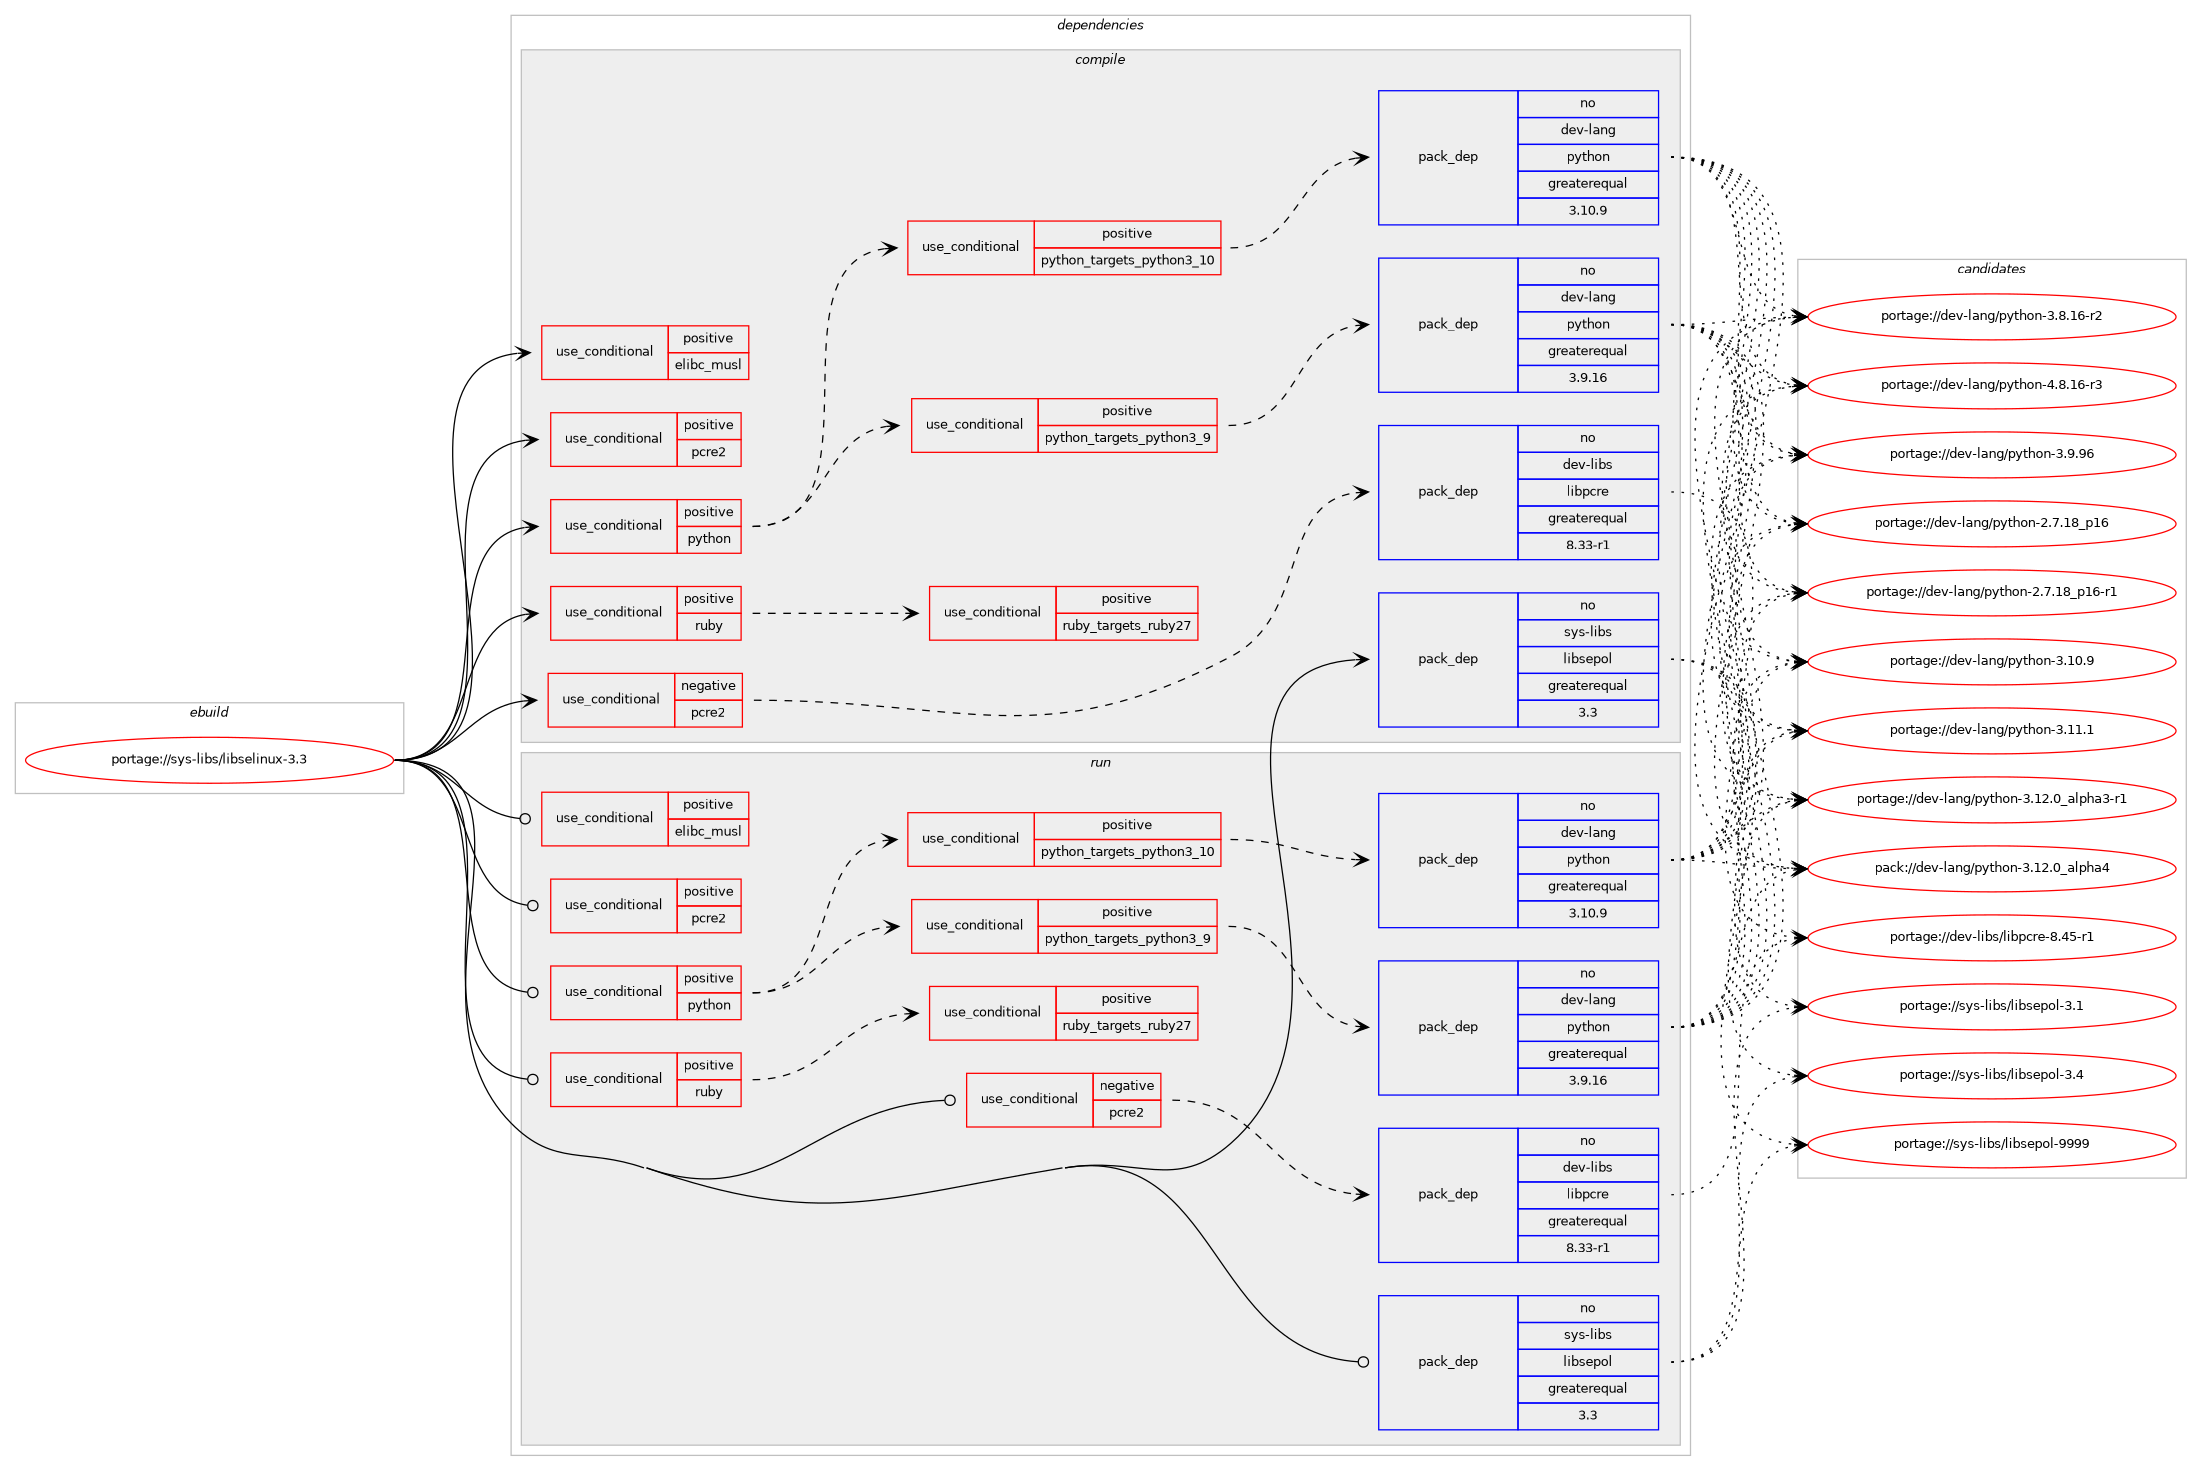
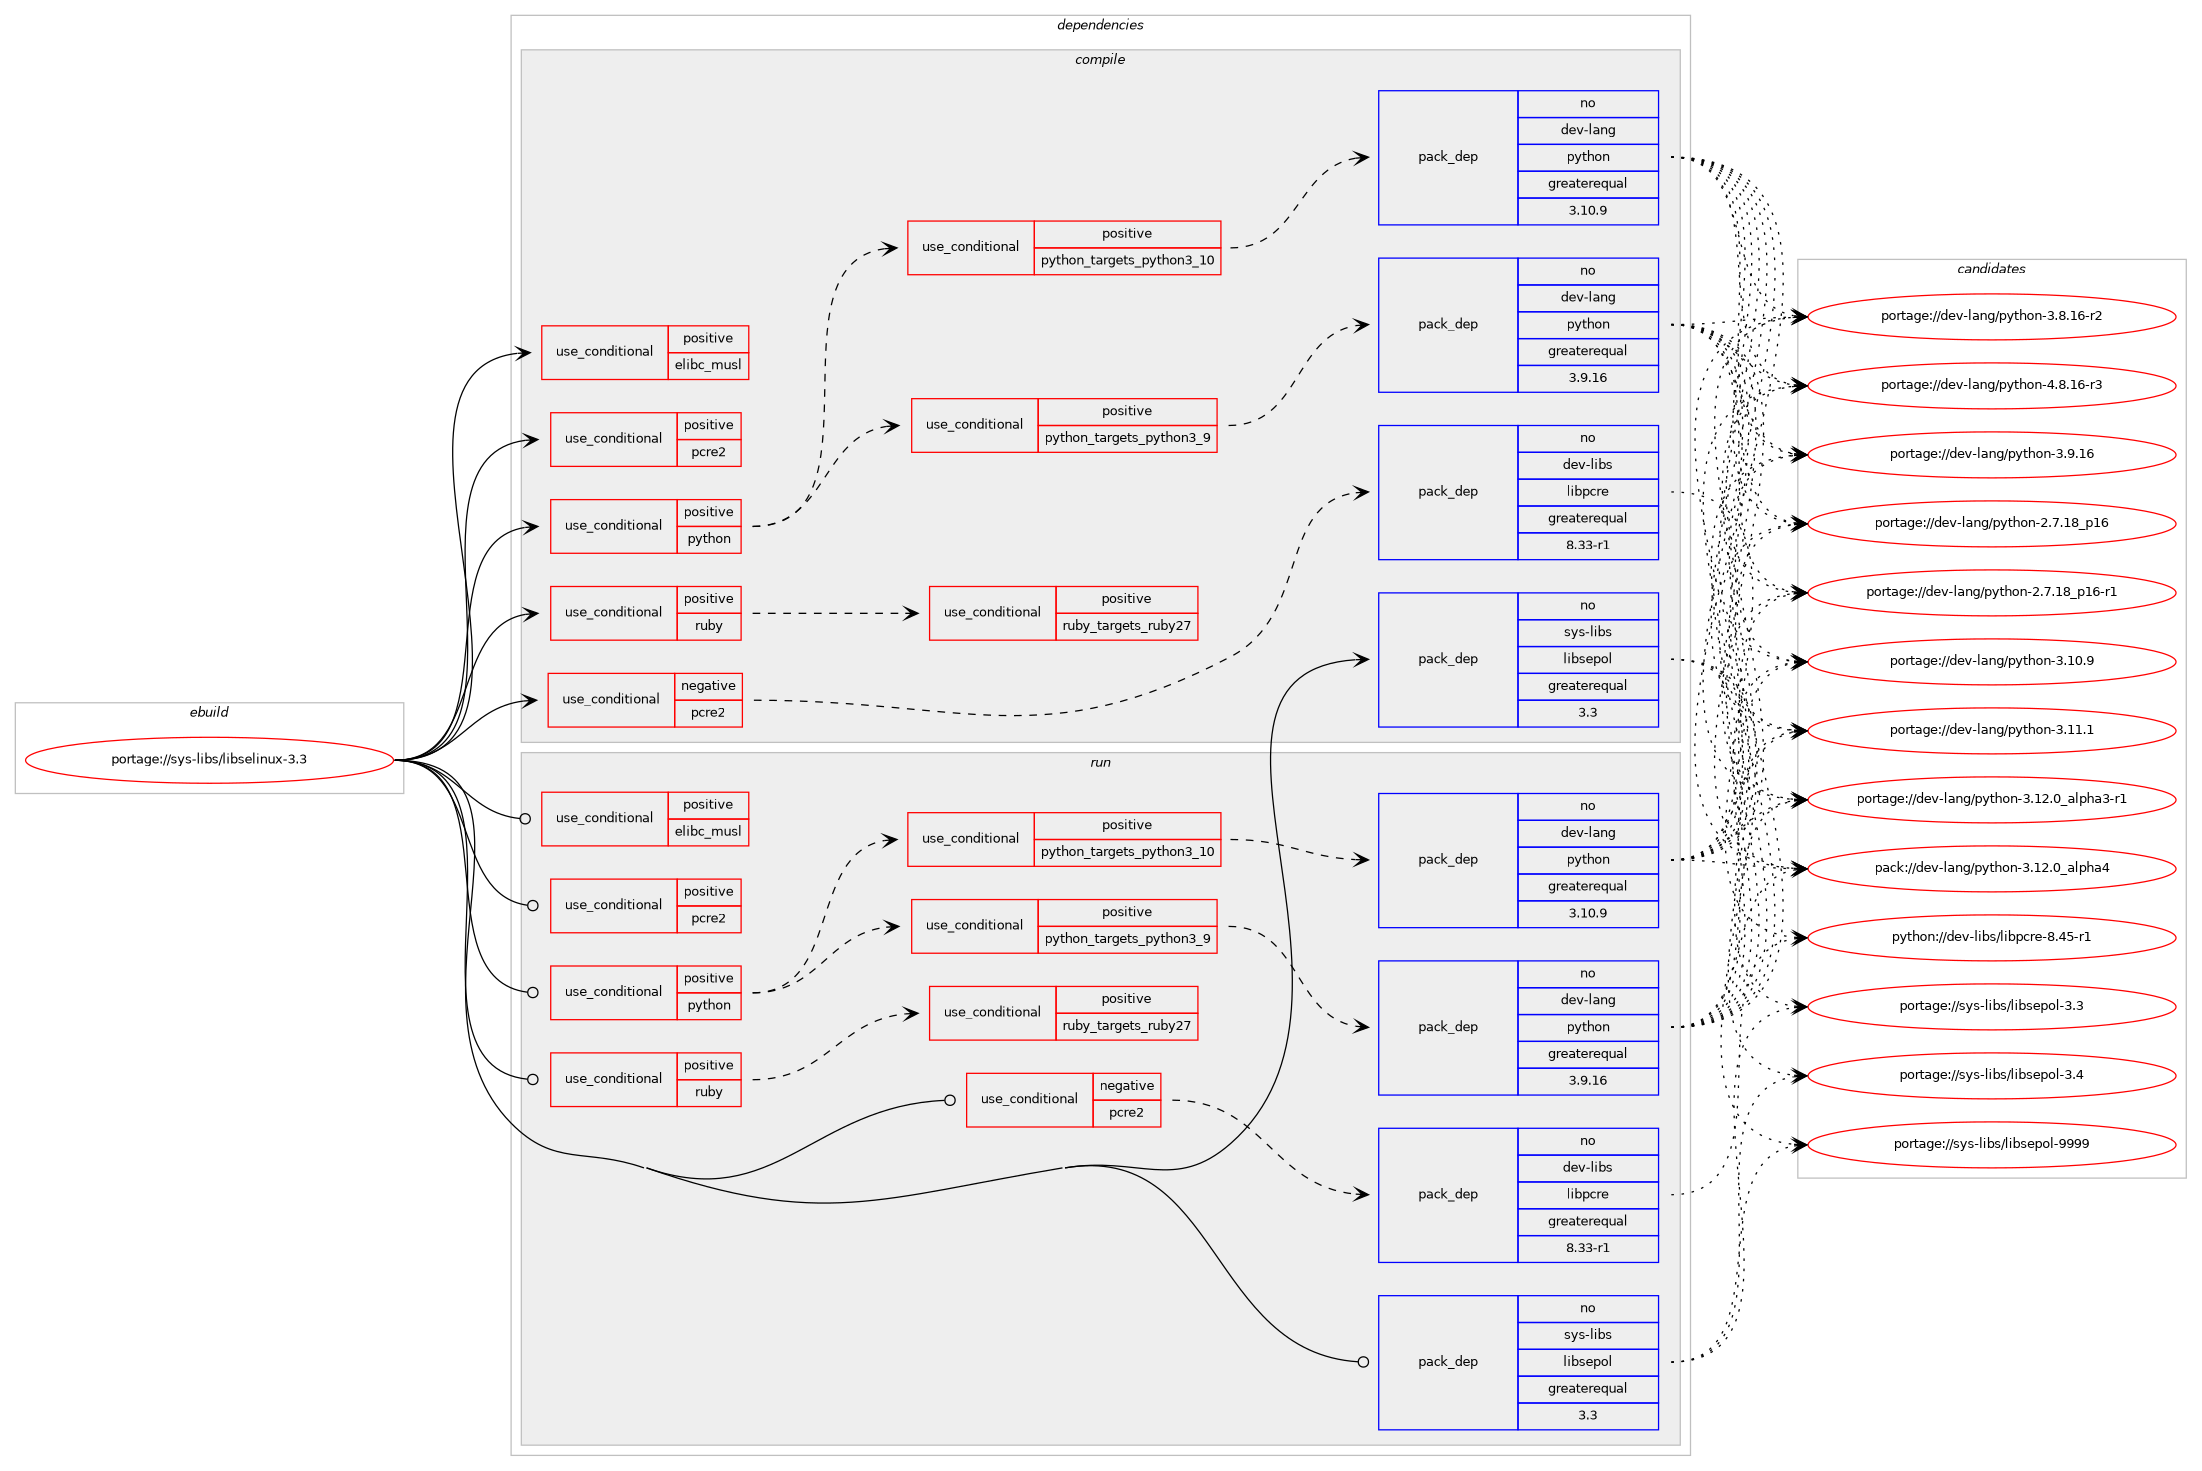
(1992, 455) -> (1992, 455)
(1992, 938) -> (1992, 938)
(1992, 1007) -> (1992, 1007)
